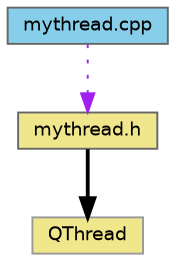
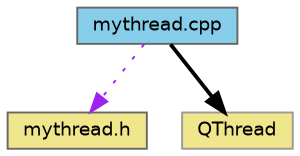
(88, 174) -> (191, 71)
